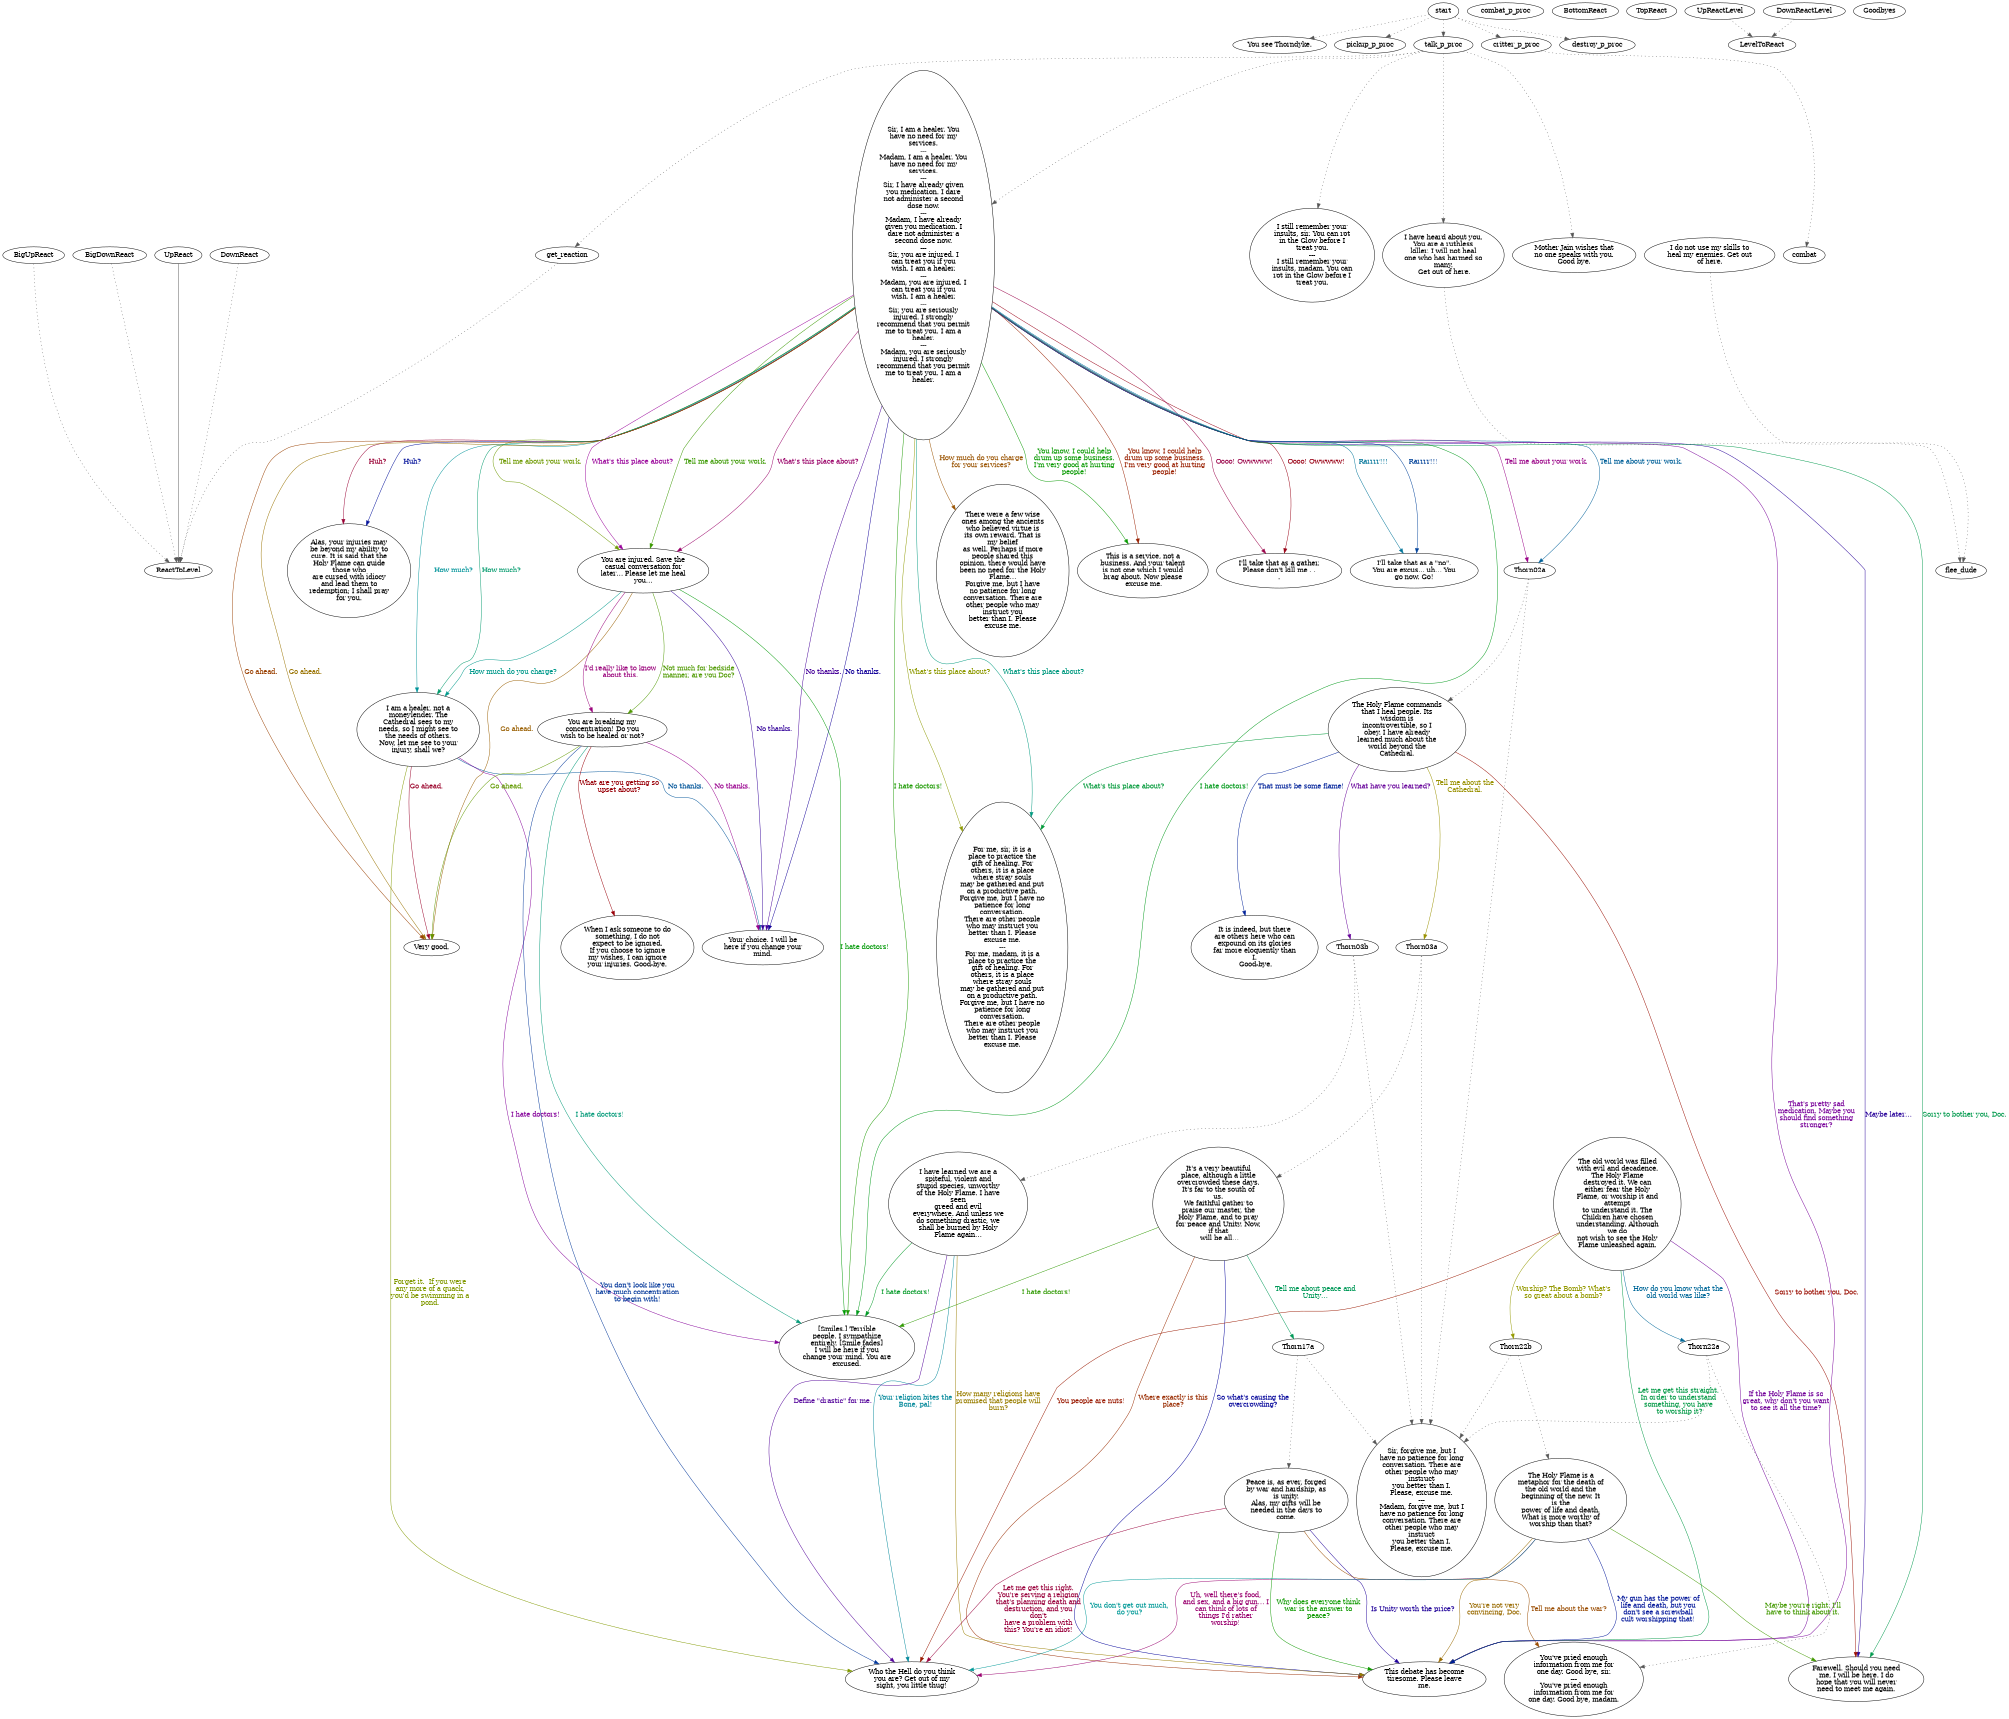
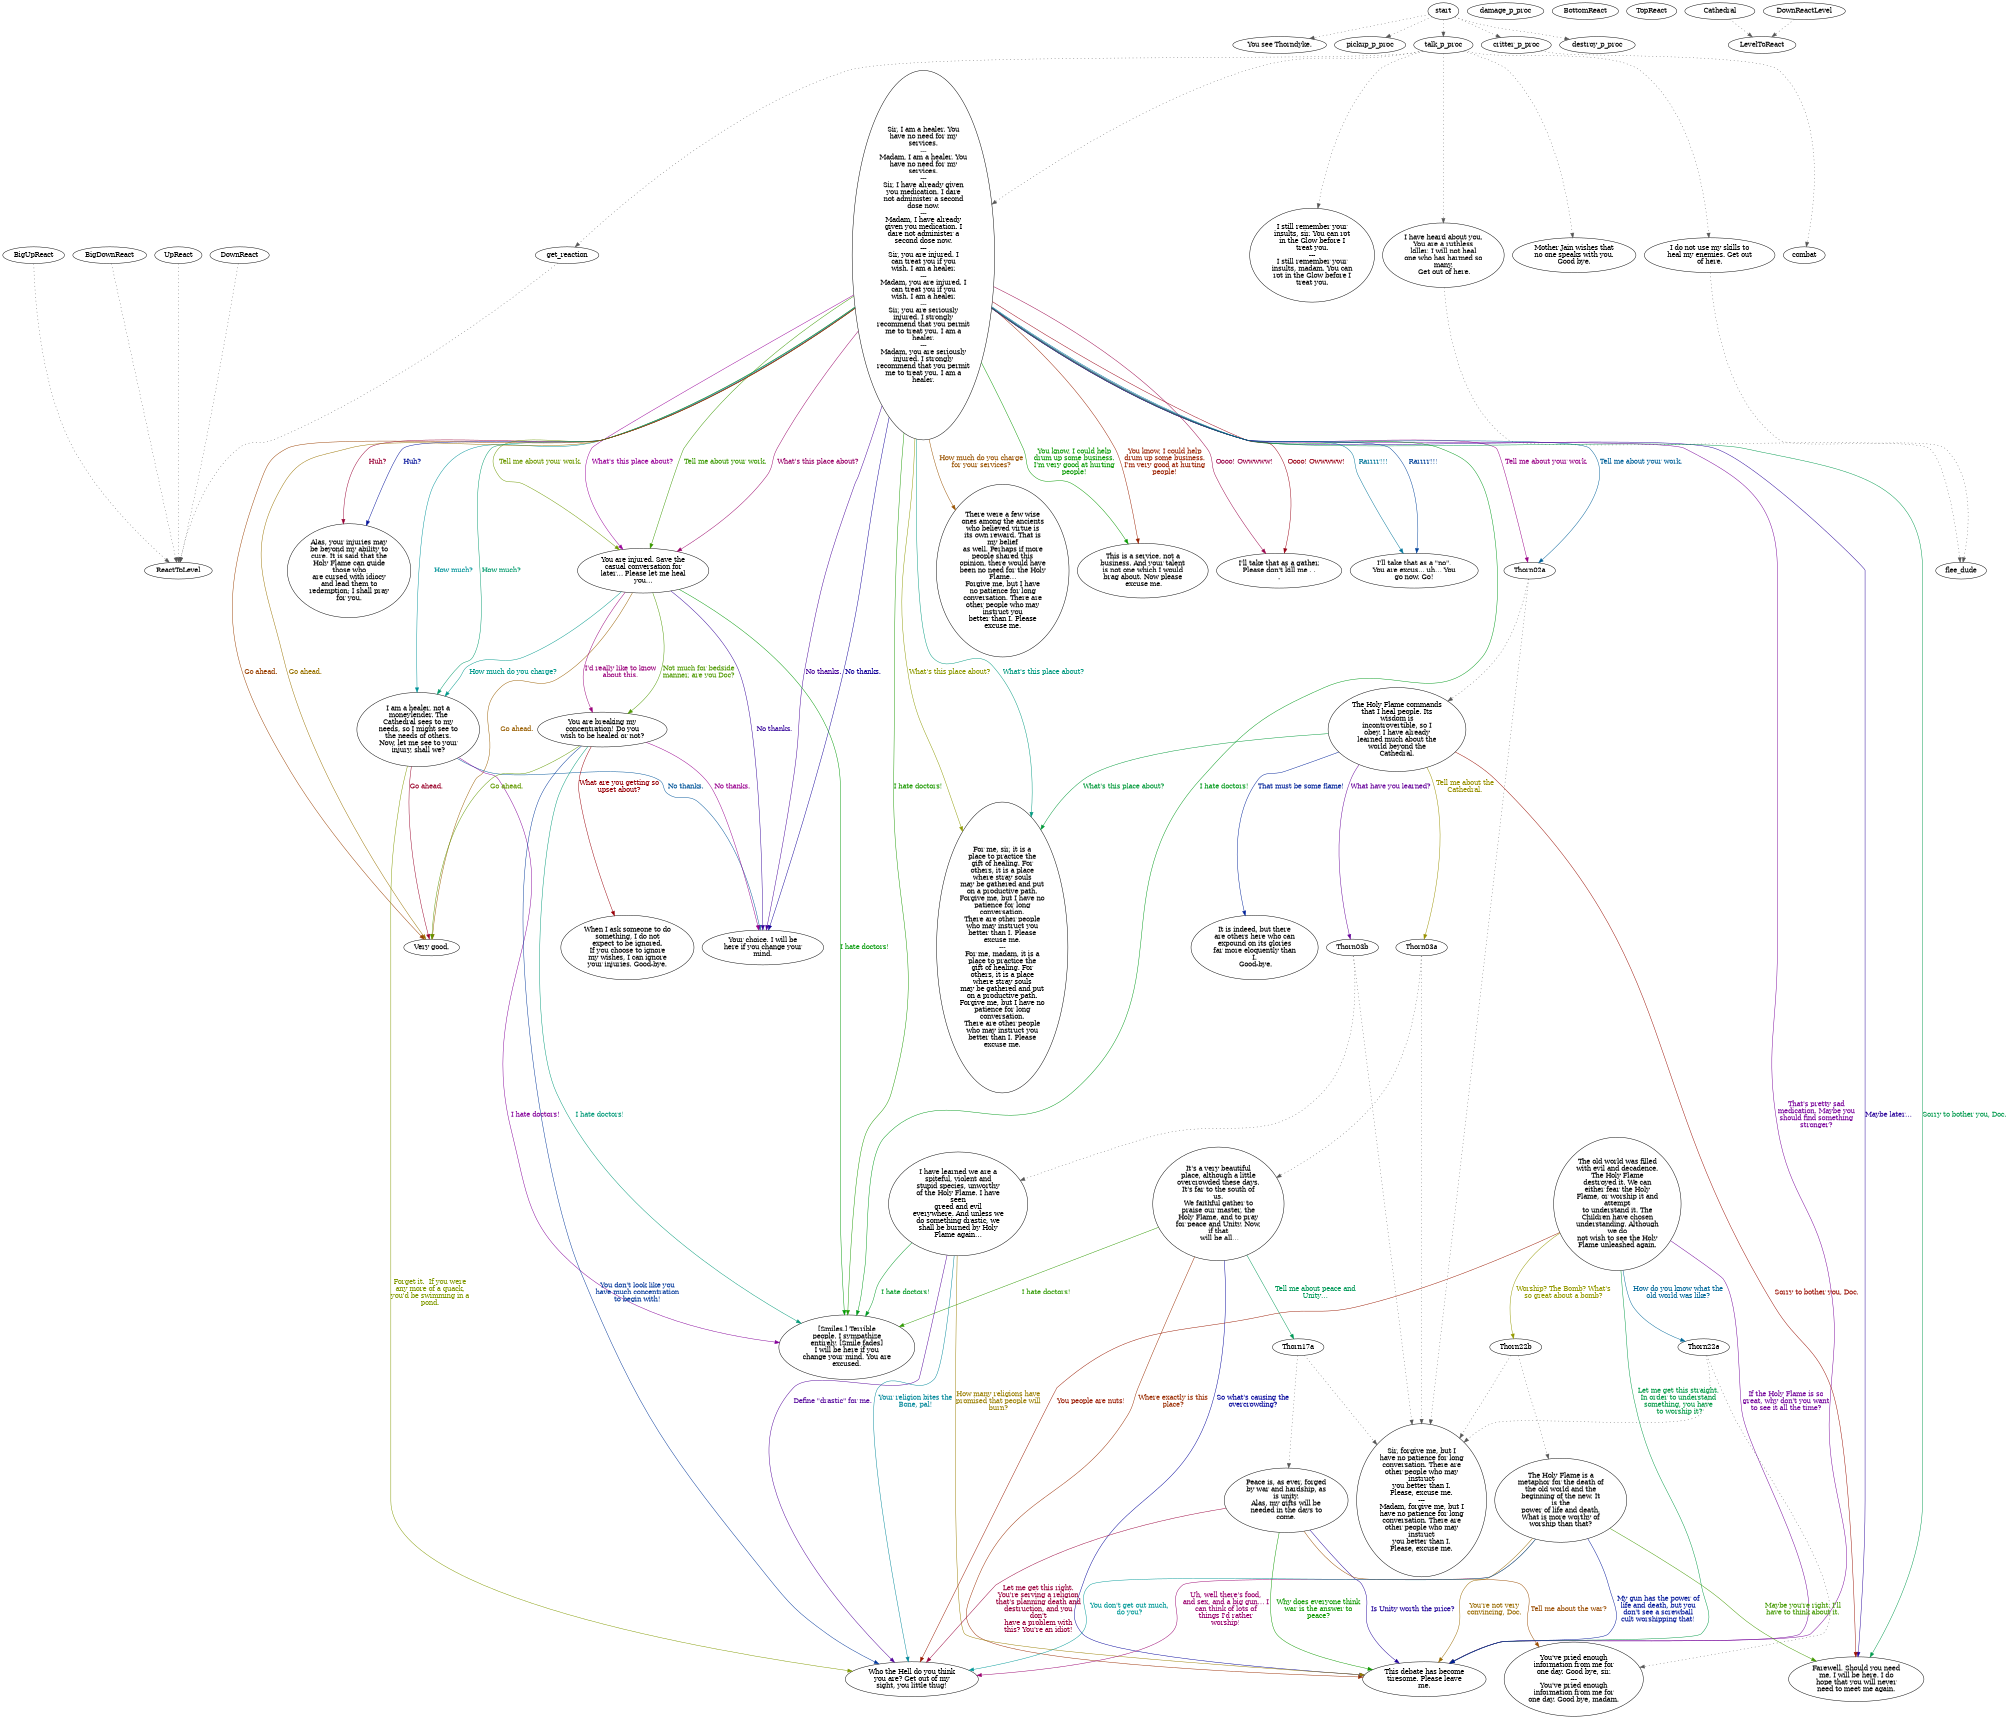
(1506, 11) -> (1506, 11)
(1720, 11) -> (1720, 11)
(1879, 11) -> none
none -> (1641, 72)
(178, 411) -> (178, 411)
